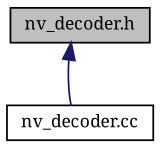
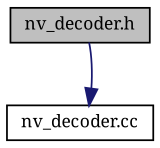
(69, 83) -> (92, 65)
